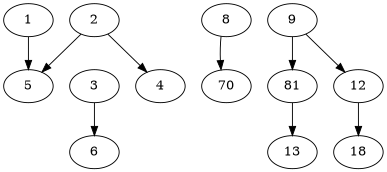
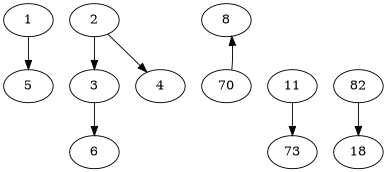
(292, 20) -> none
(220, 48) -> (233, 58)
(65, 50) -> (94, 49)
(292, 86) -> (292, 86)
(358, 86) -> (358, 86)
(292, 152) -> (292, 152)
